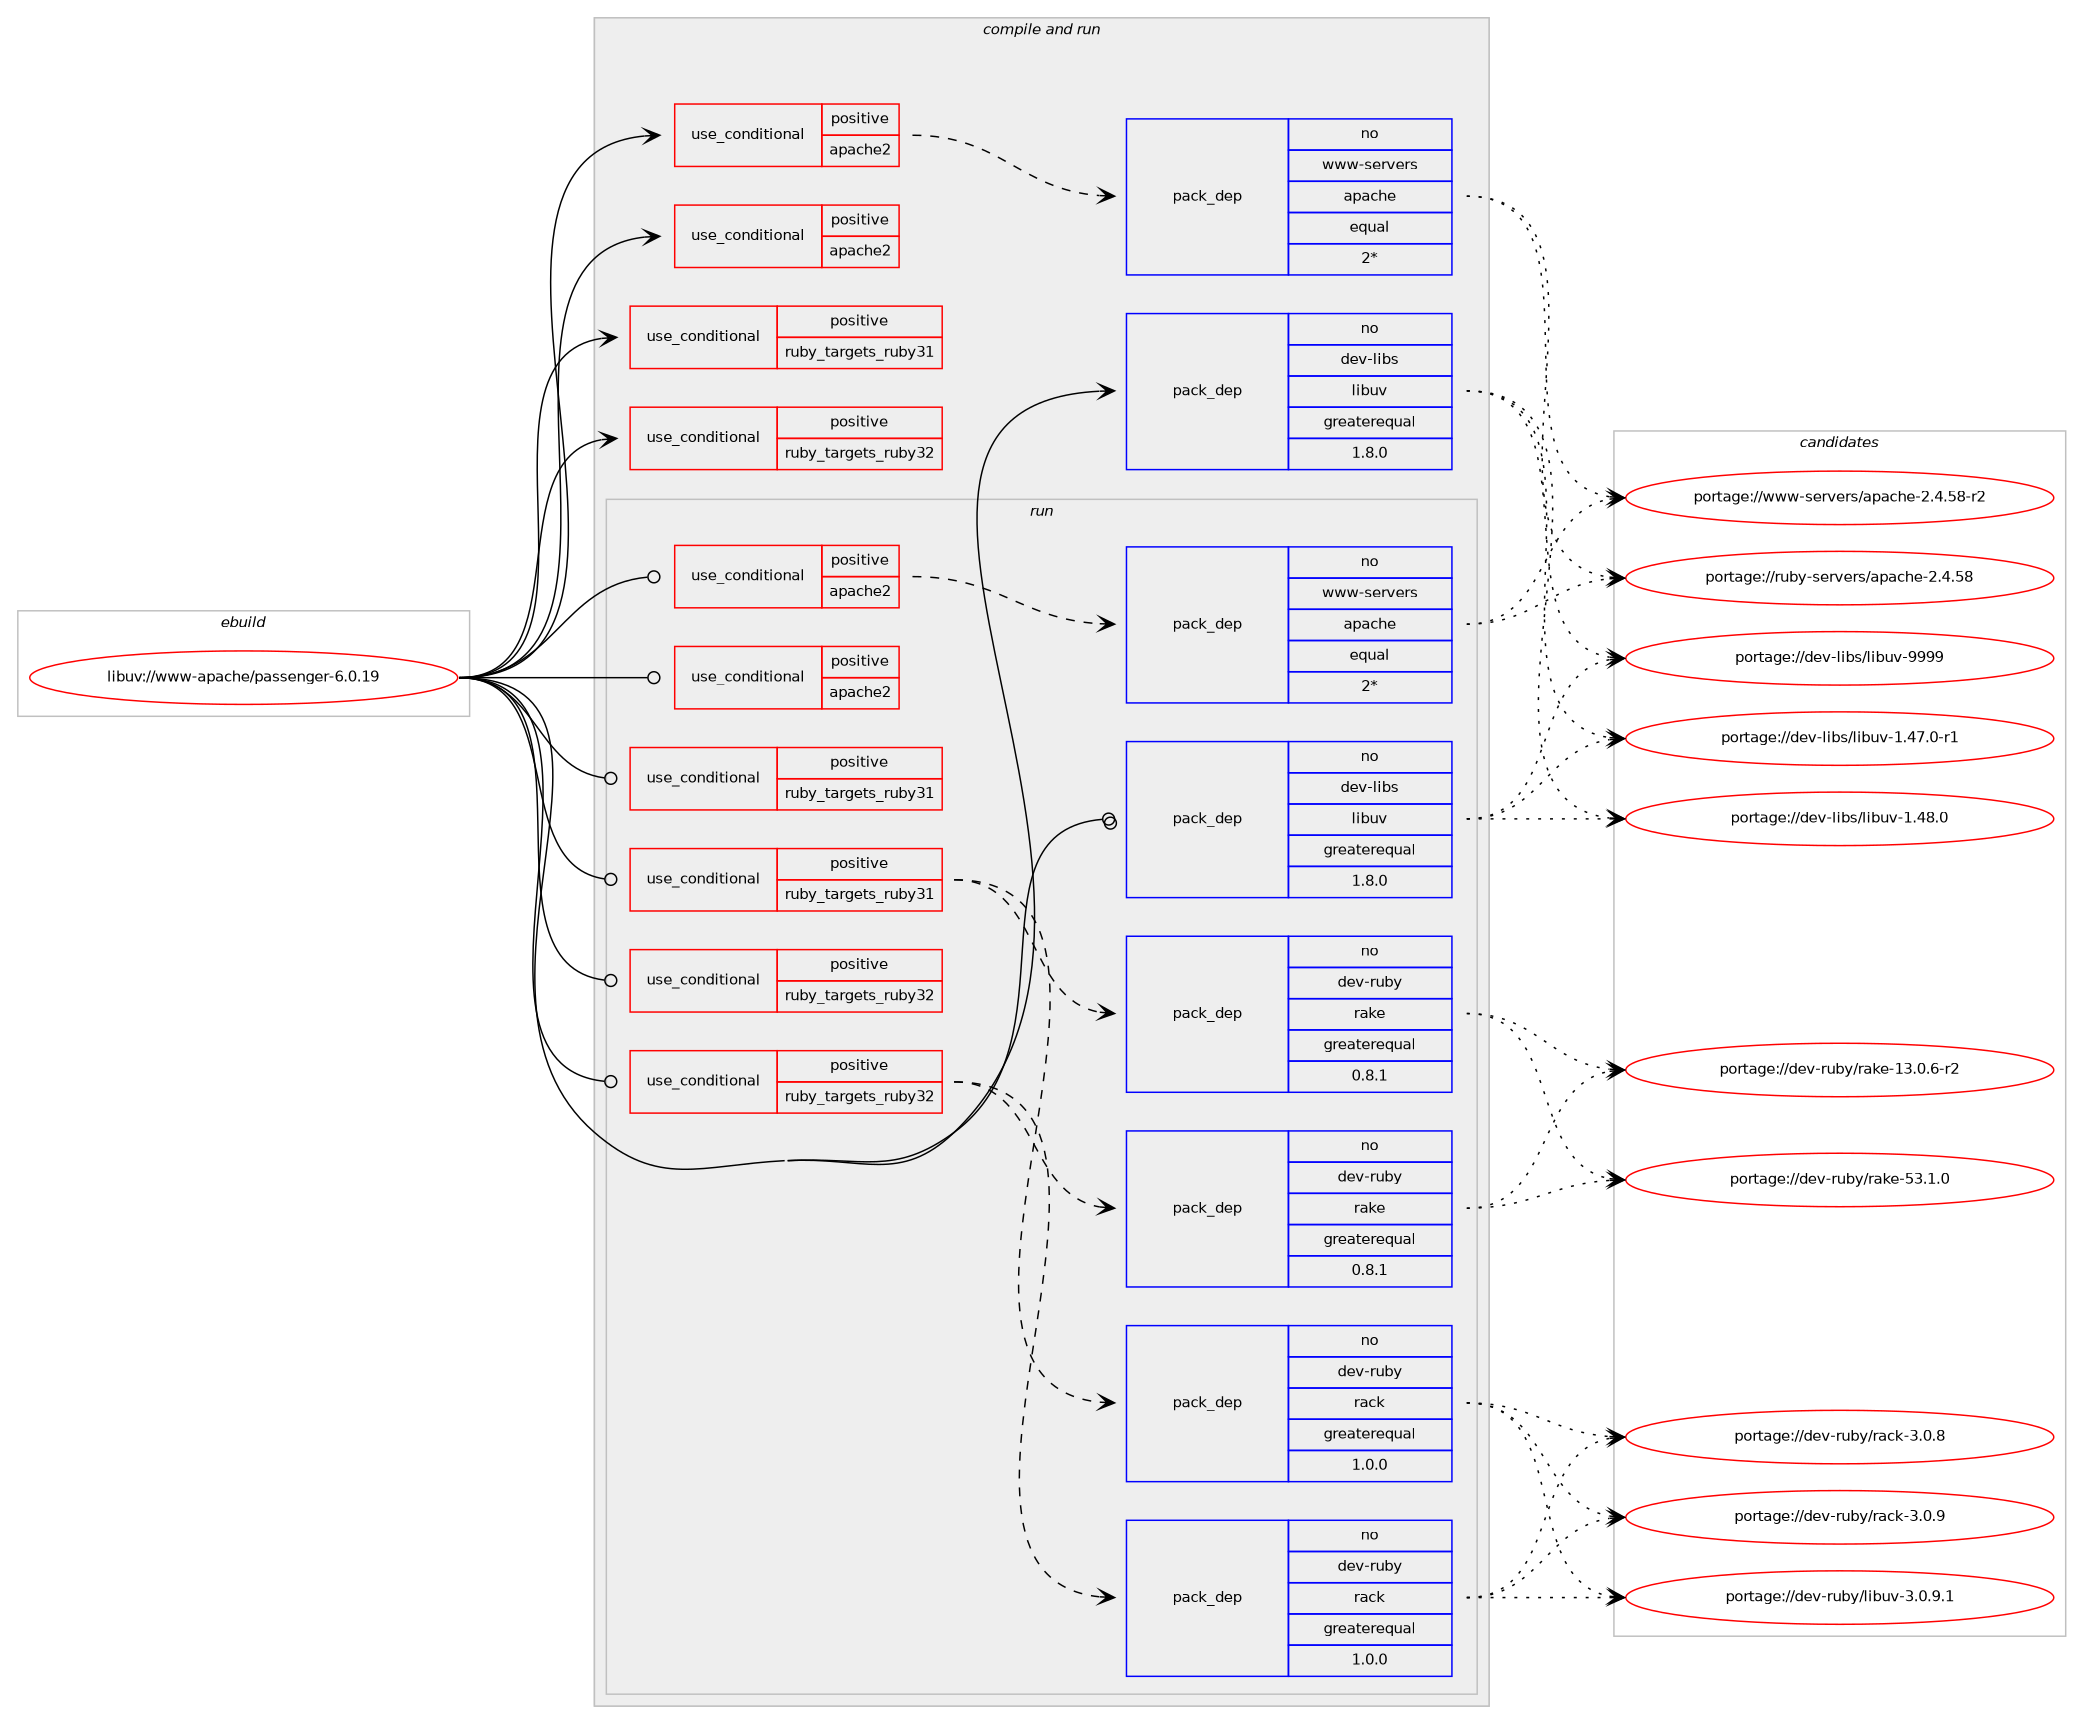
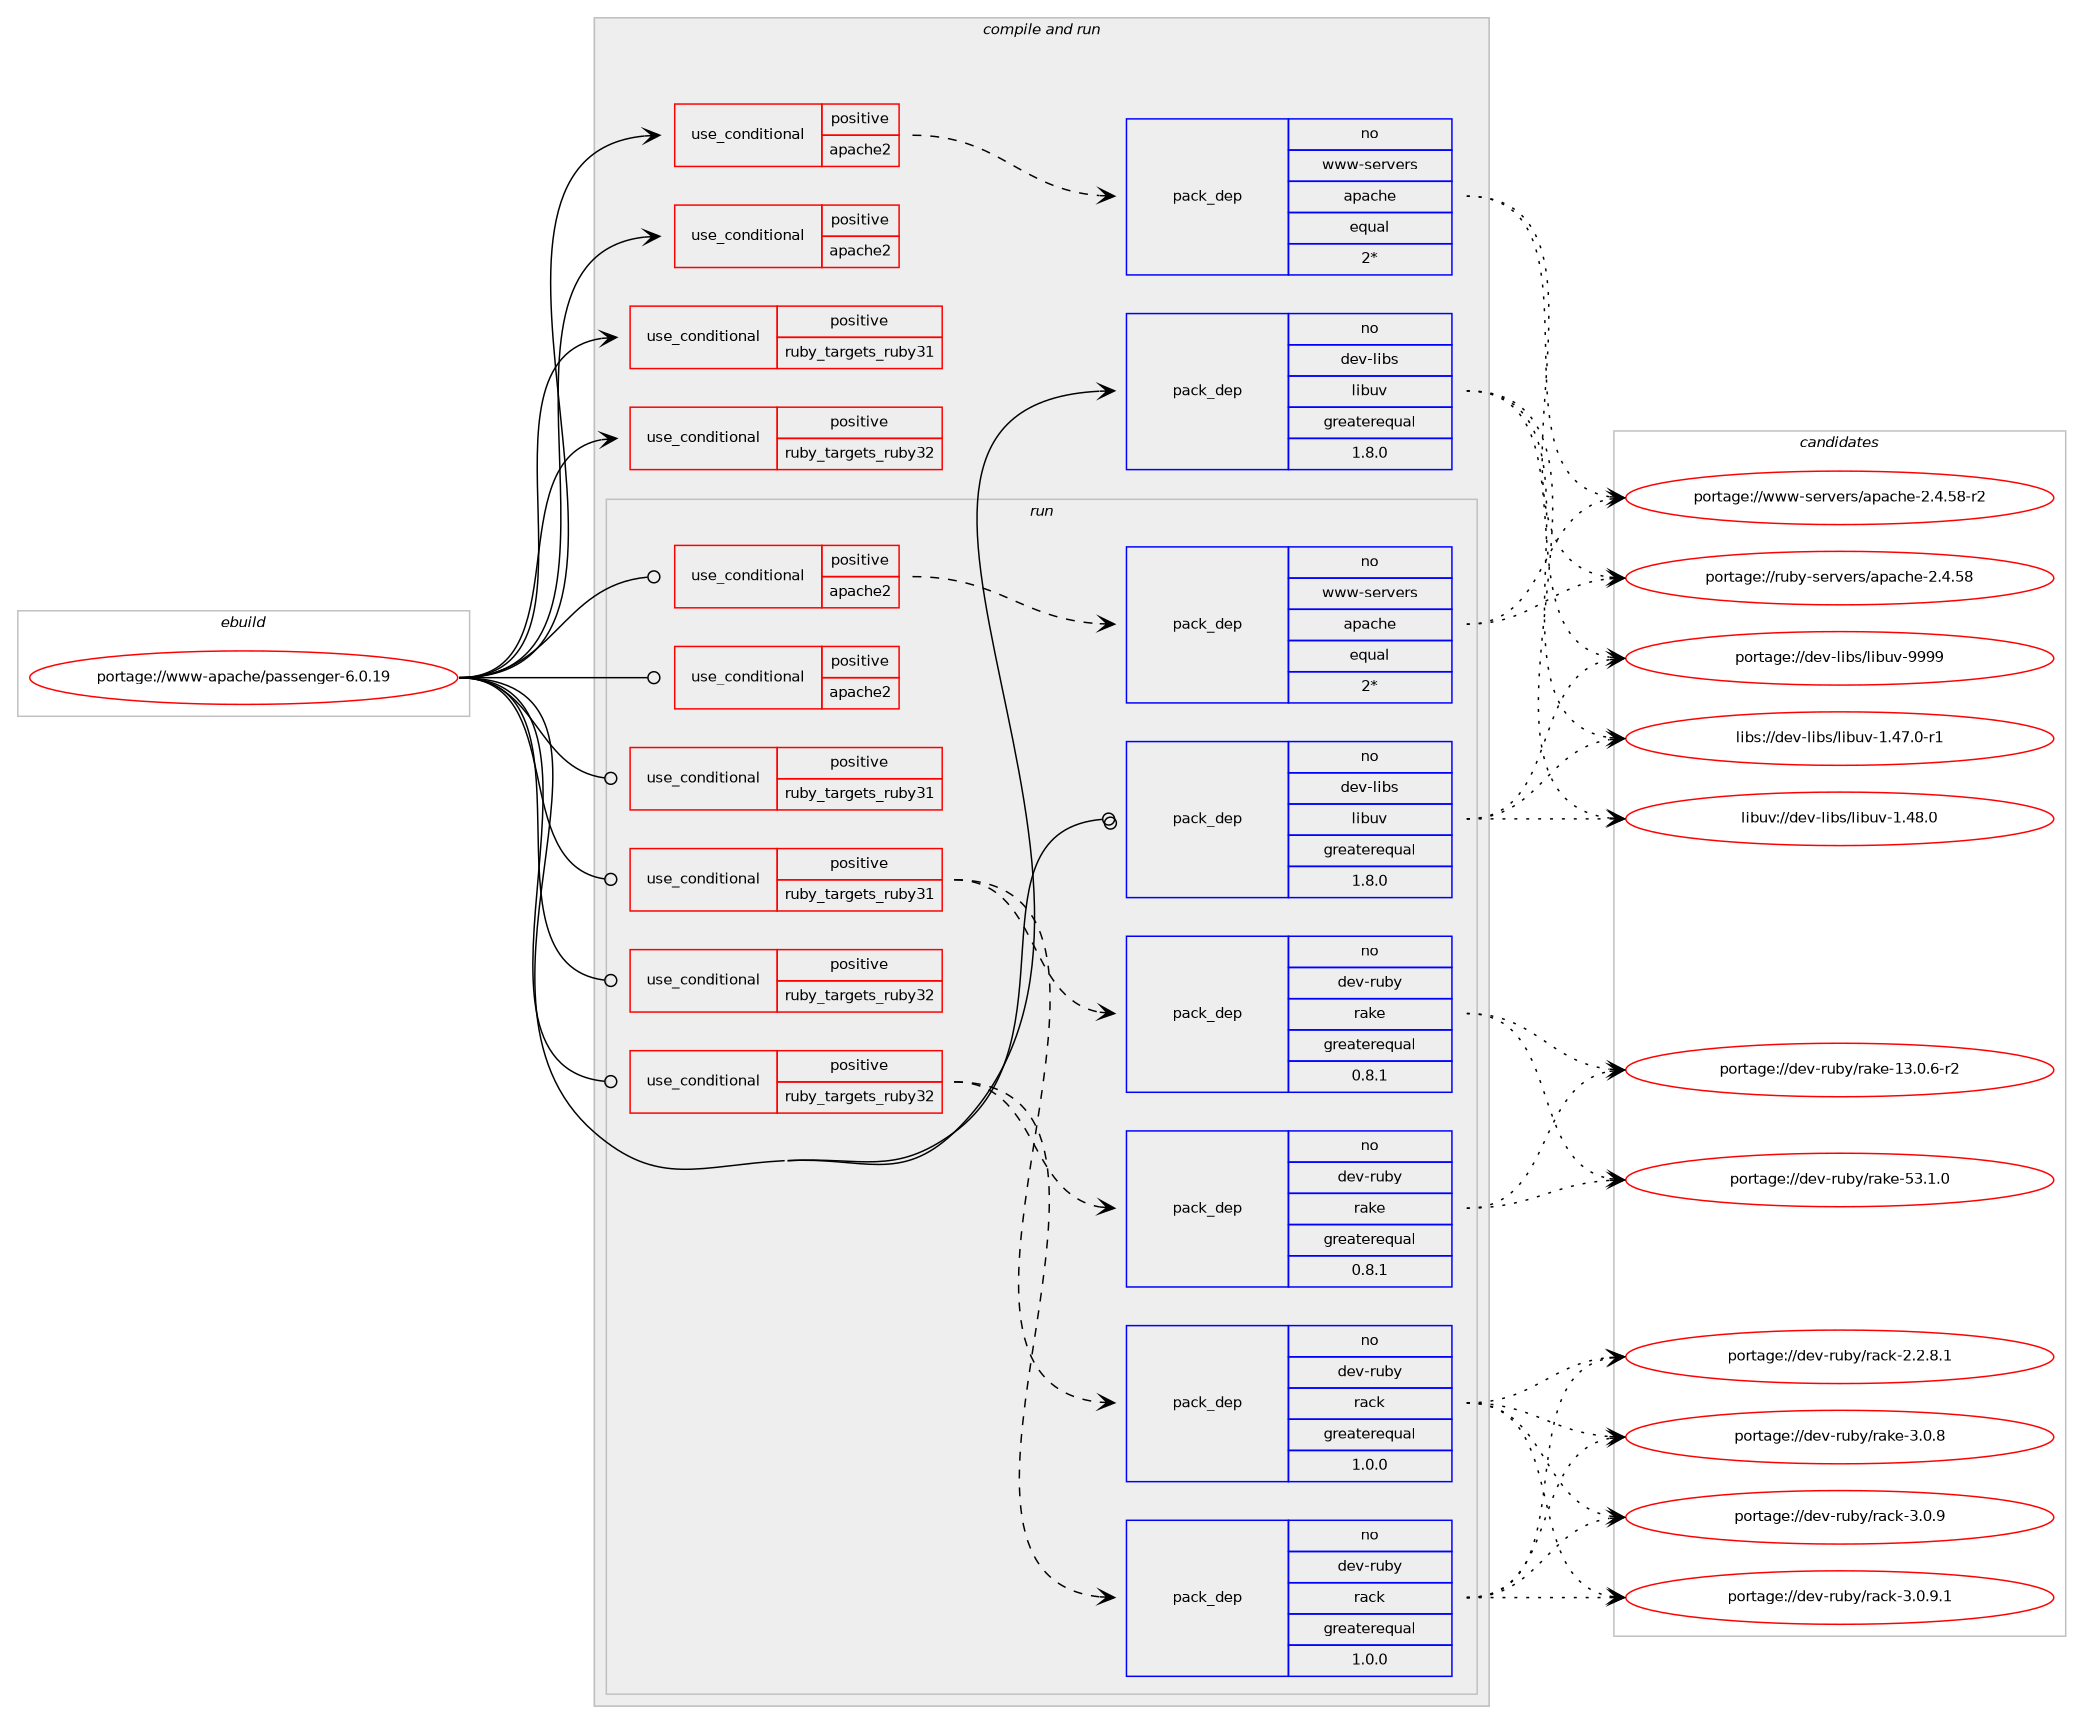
(244, 678) -> (244, 678)
(1840, 739) -> (1840, 739)
(1840, 819) -> (1840, 819)
none -> (1840, 1357)
(1840, 1437) -> (1840, 1437)
(1840, 1598) -> (1840, 1598)
